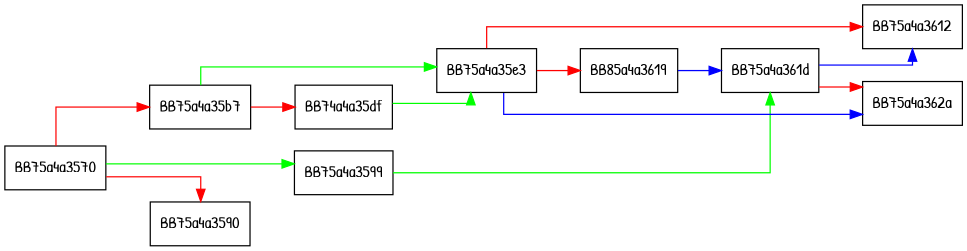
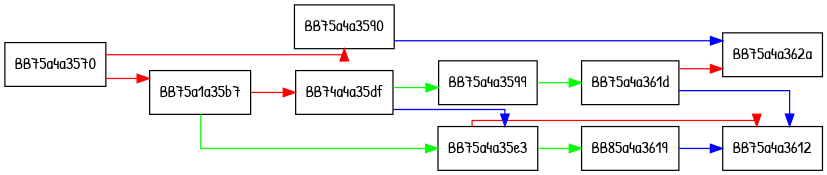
(552, 71) -> (554, 148)
(694, 71) -> (695, 148)
(432, 103) -> (451, 109)
(200, 107) -> (200, 92)
(666, 114) -> (552, 41)
(194, 164) -> (410, 88)
